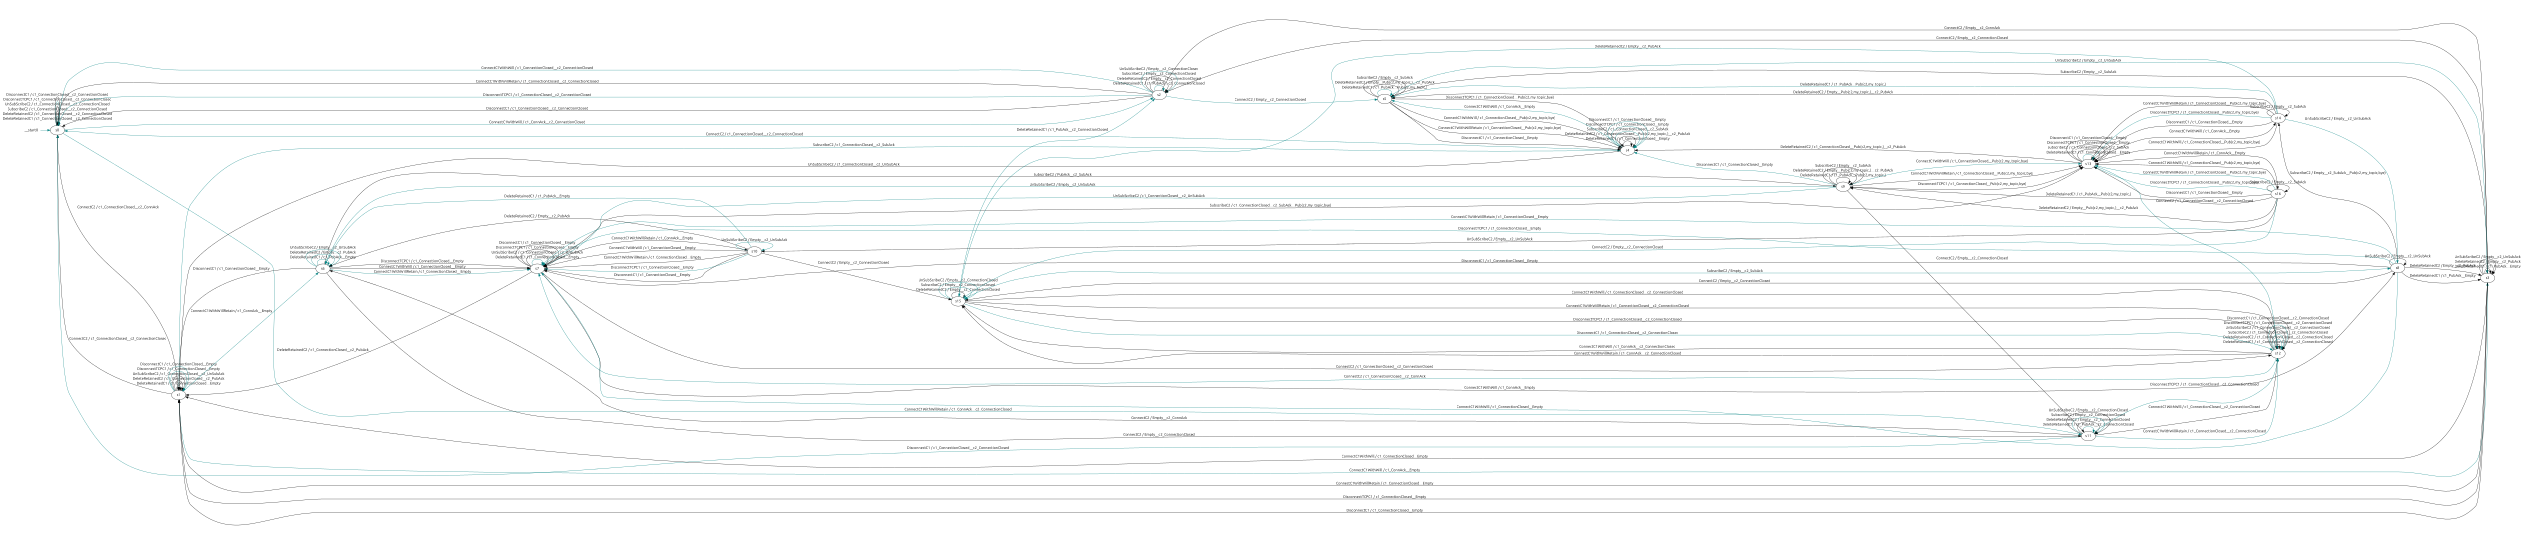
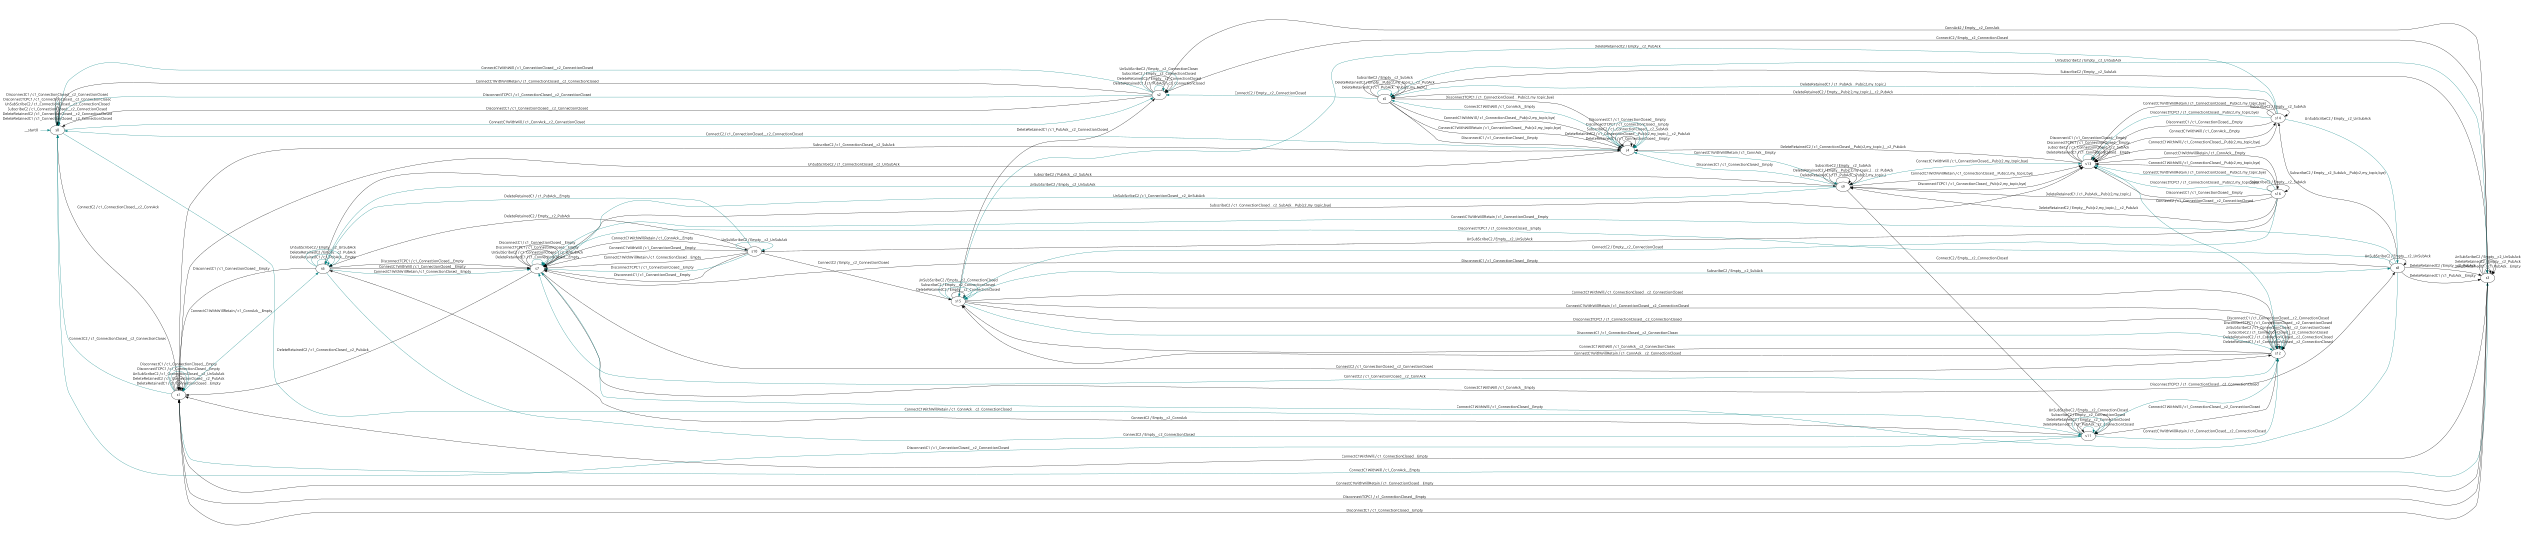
(1972, 28) -> (1972, 28)
(1270, 104) -> (1273, 96)
(801, 148) -> (801, 148)
(1016, 158) -> (1016, 158)
none -> (1737, 158)
(1680, 283) -> none
(62, 299) -> (62, 299)
(1177, 437) -> (1177, 437)
